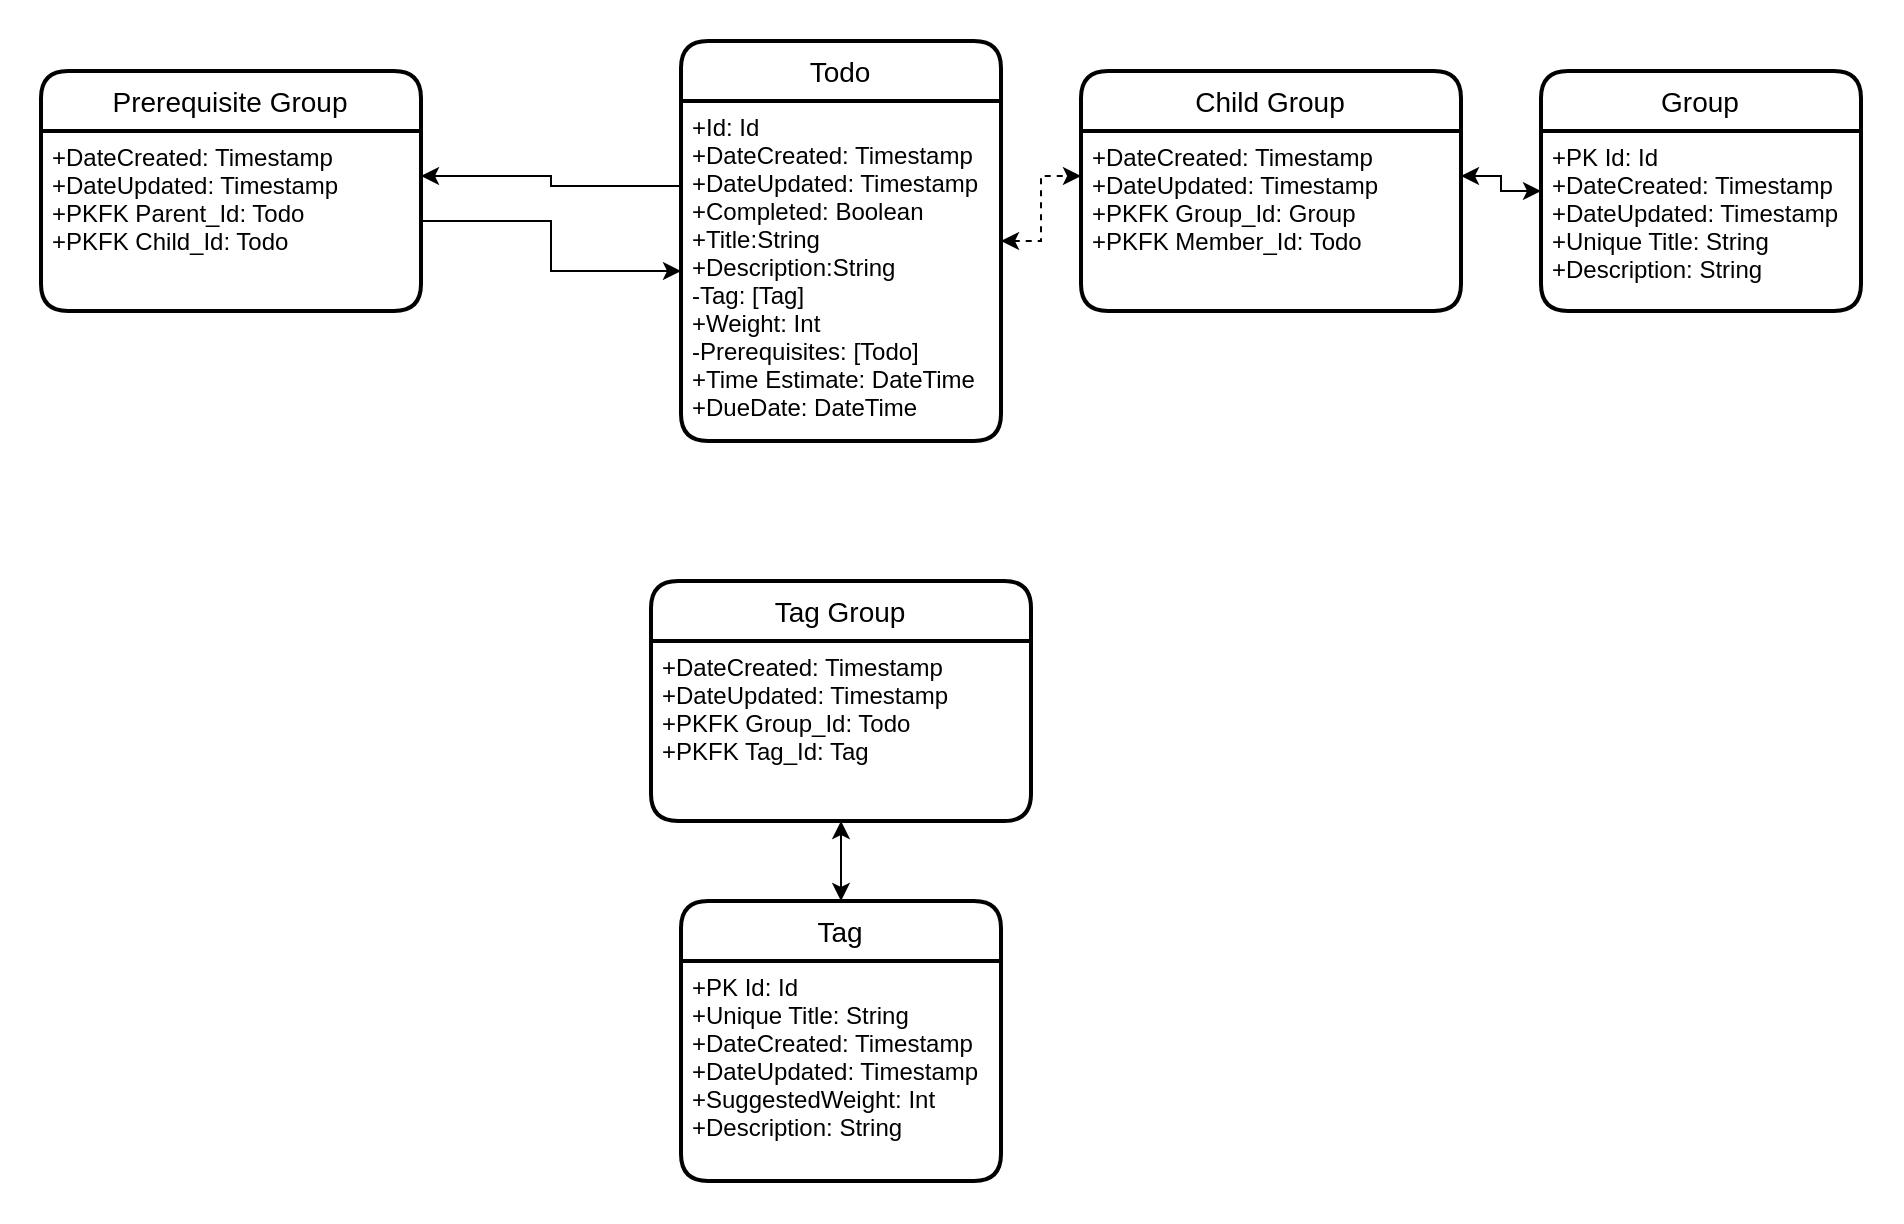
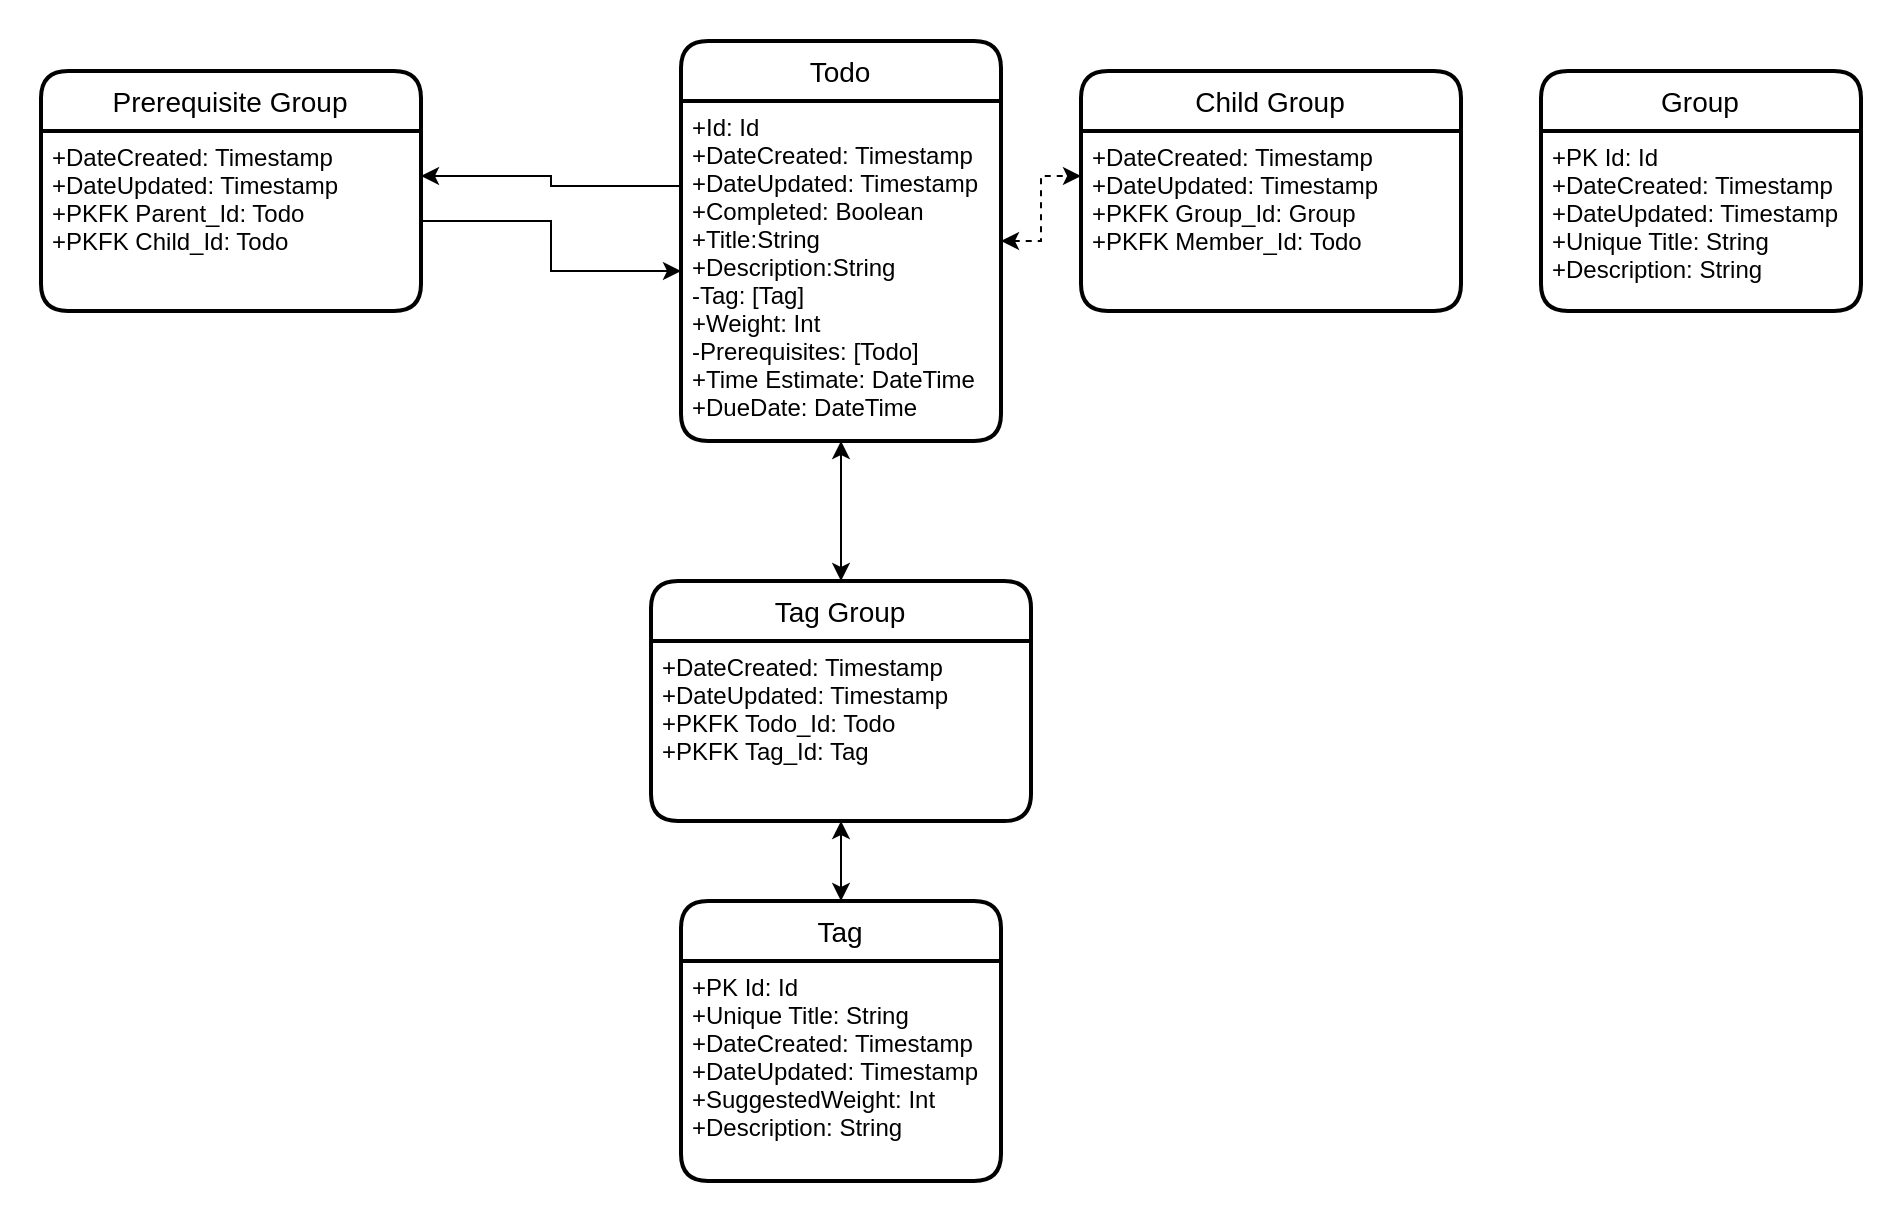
(1501, 183) -> none
none -> (841, 511)
(807, 668) -> (807, 668)
